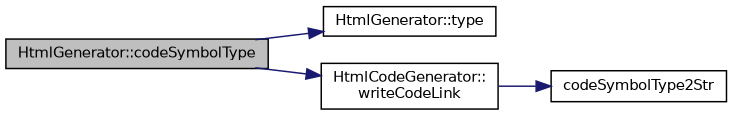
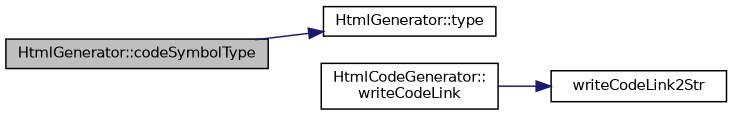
(281, 71) -> none
(639, 86) -> (639, 86)
